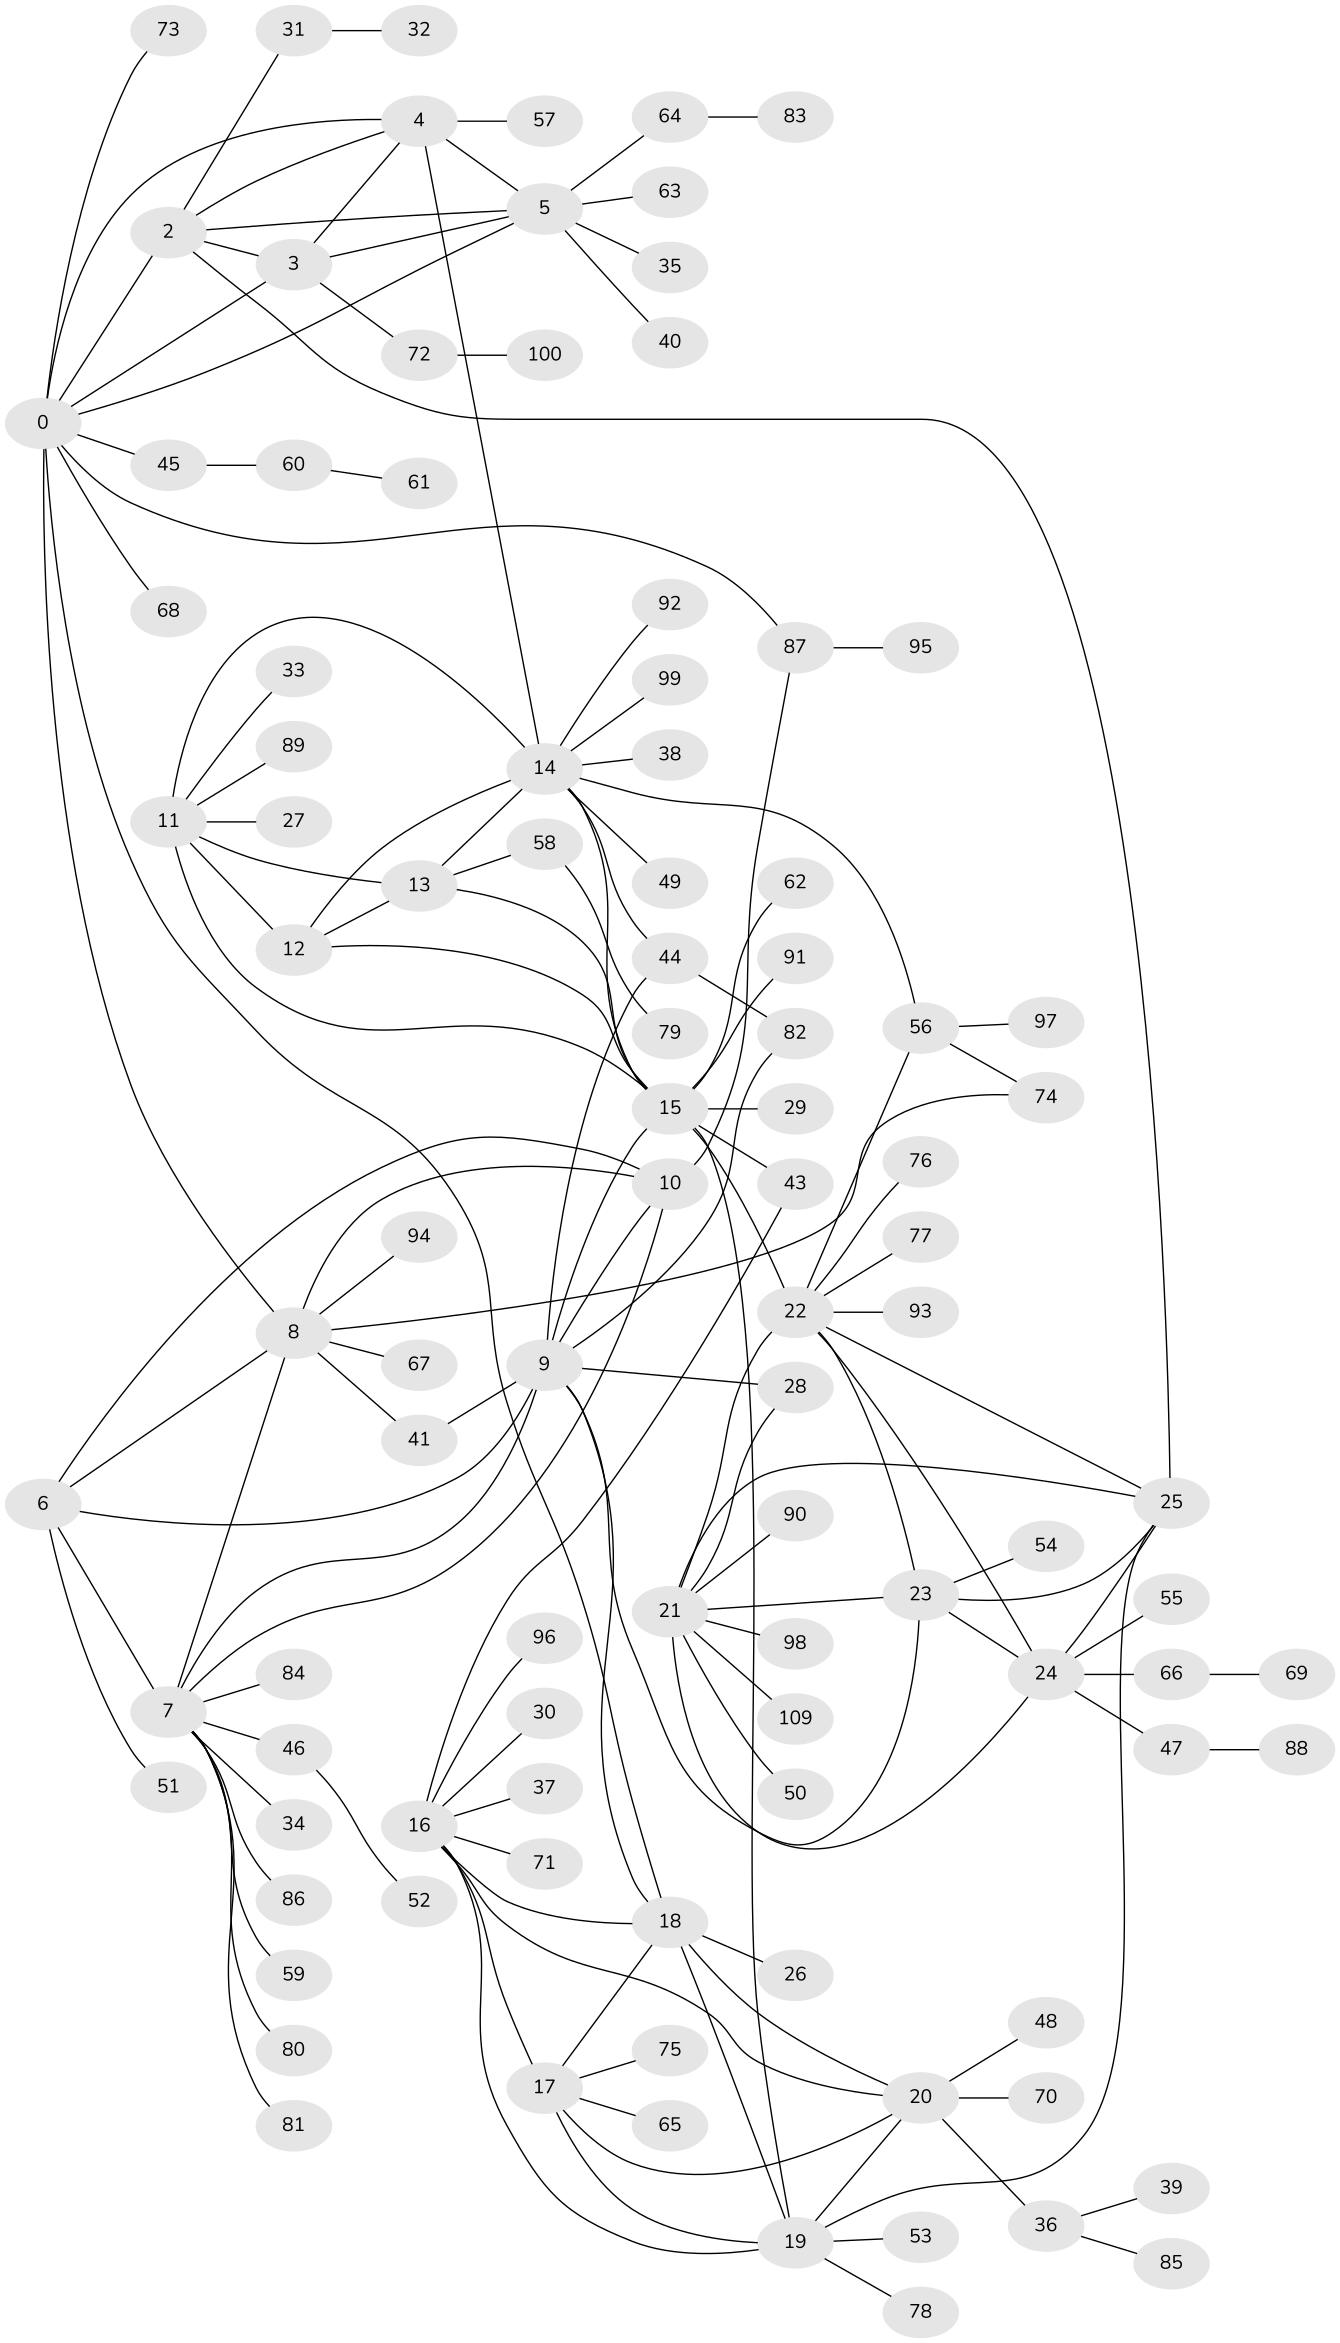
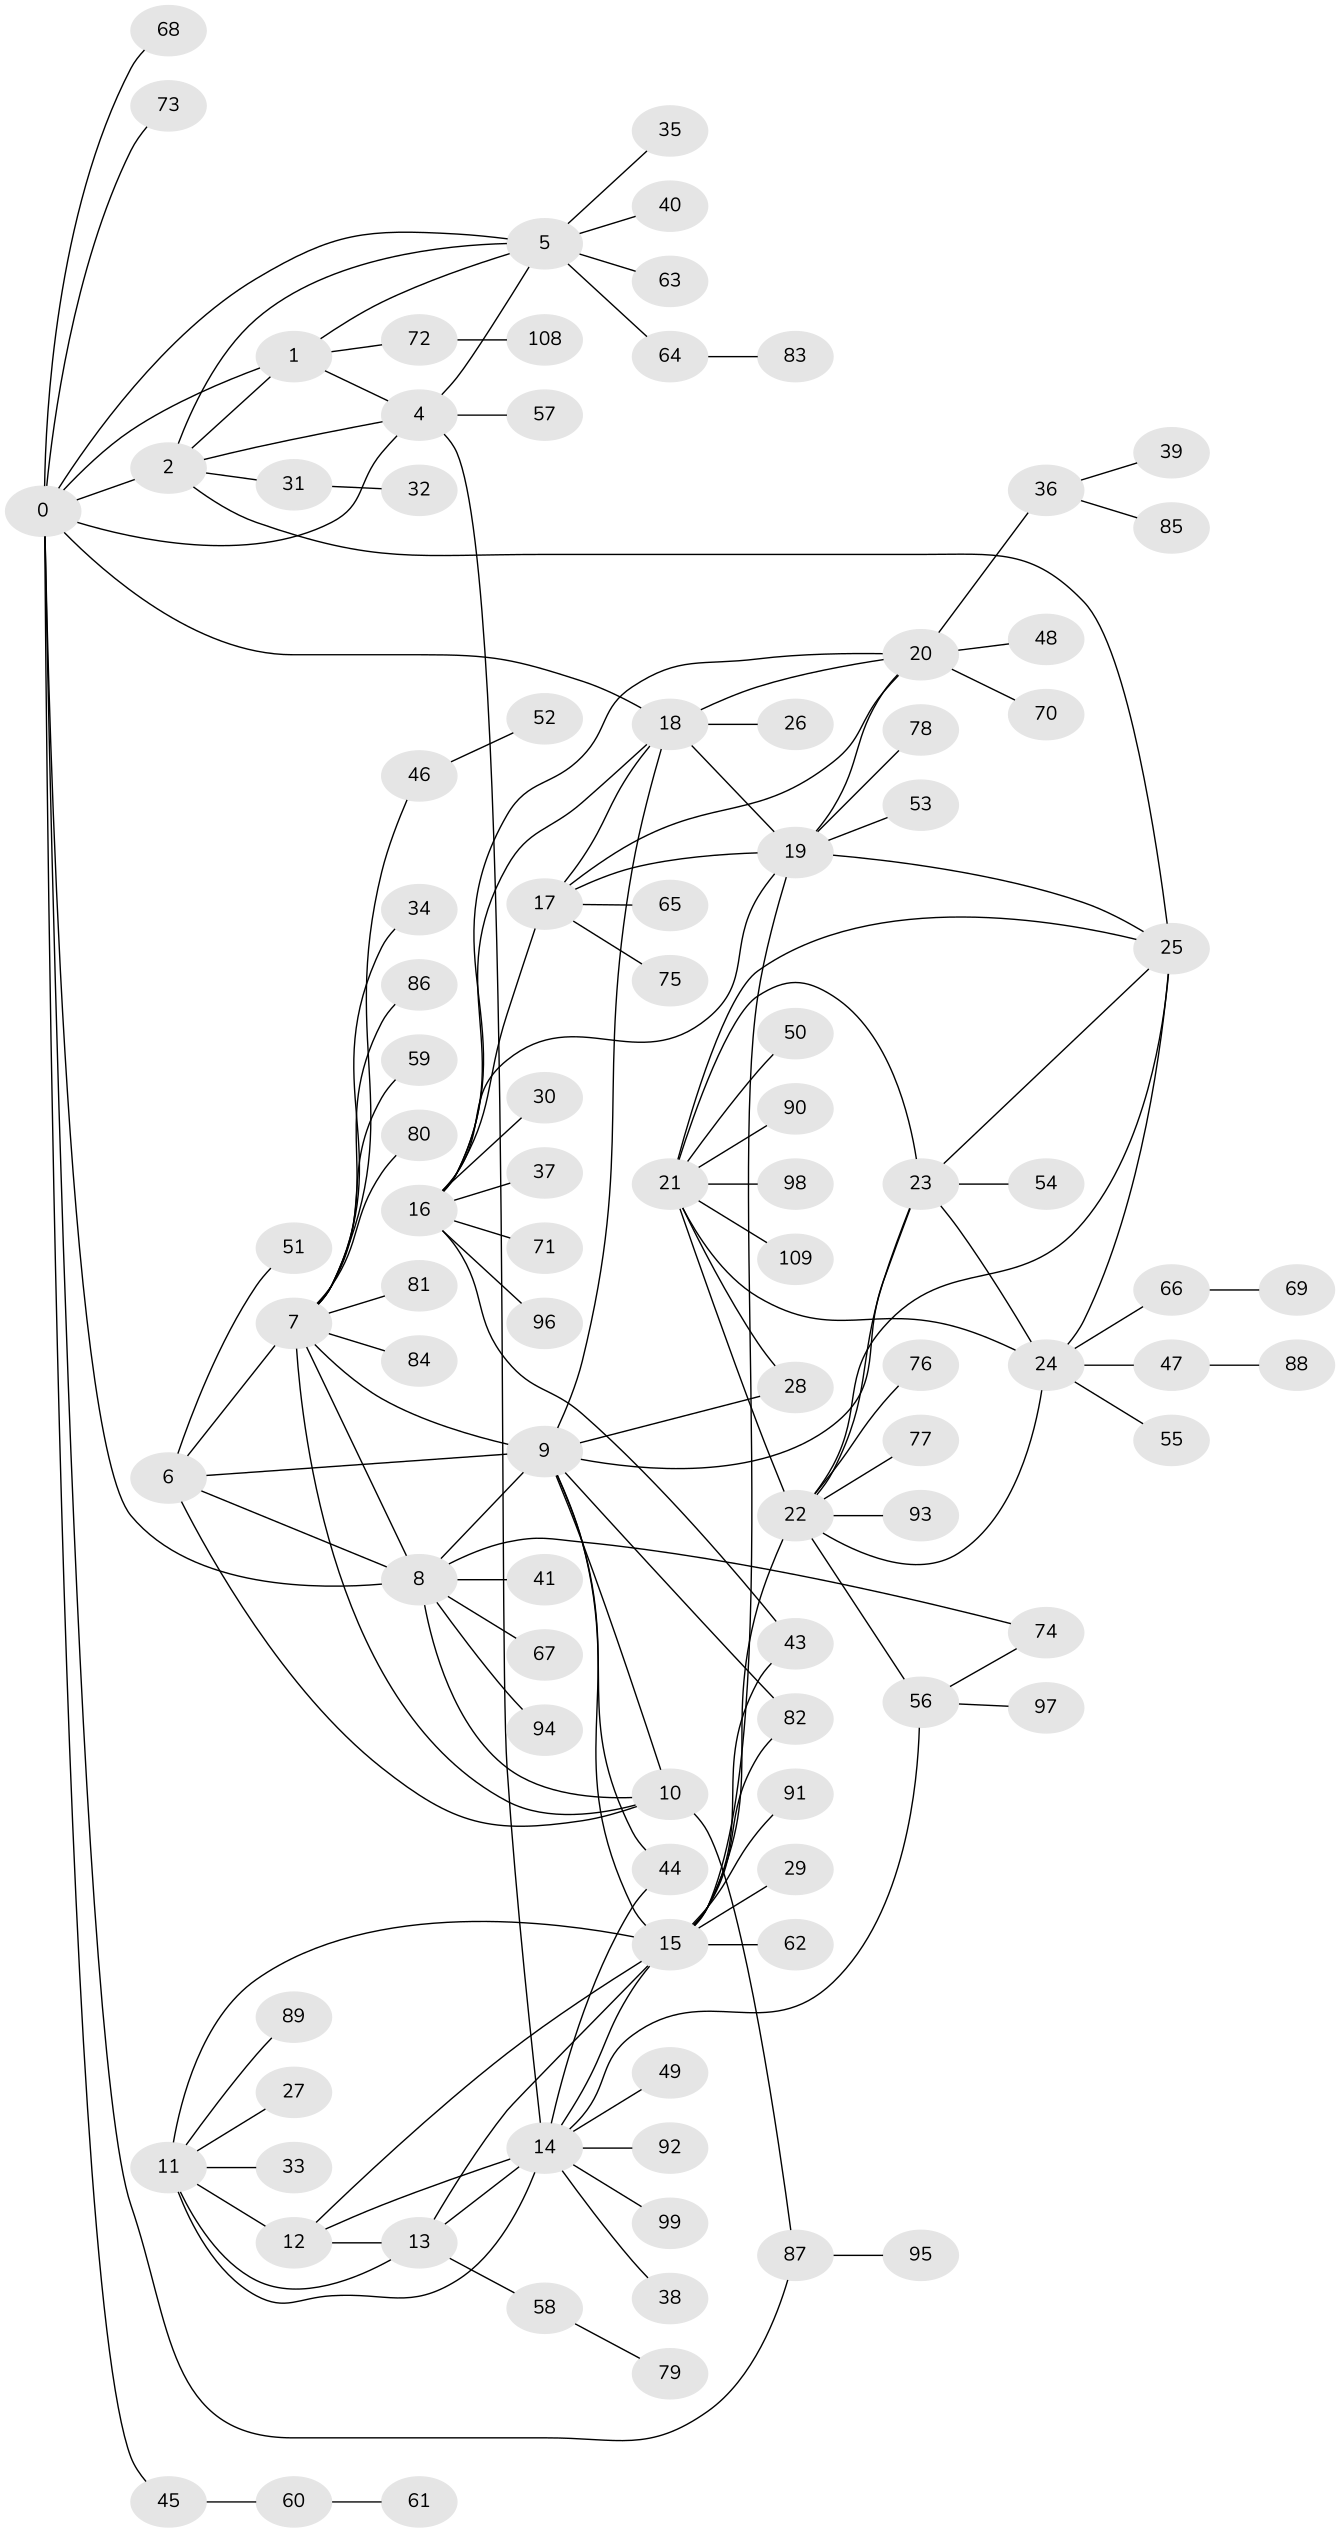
(294, 265) -> (294, 357)
(545, 355) -> (545, 340)
(724, 991) -> (733, 1832)
(482, 1403) -> (482, 1515)
